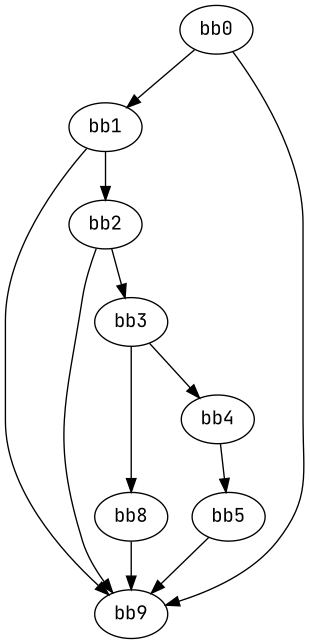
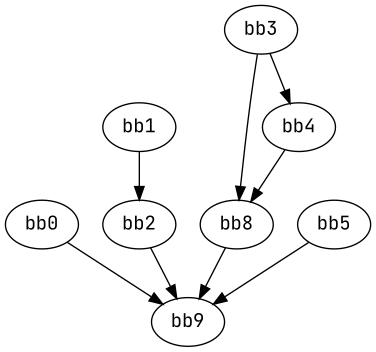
(166, 74) -> none
(117, 267) -> none
(5, 371) -> none
(222, 461) -> (272, 170)
